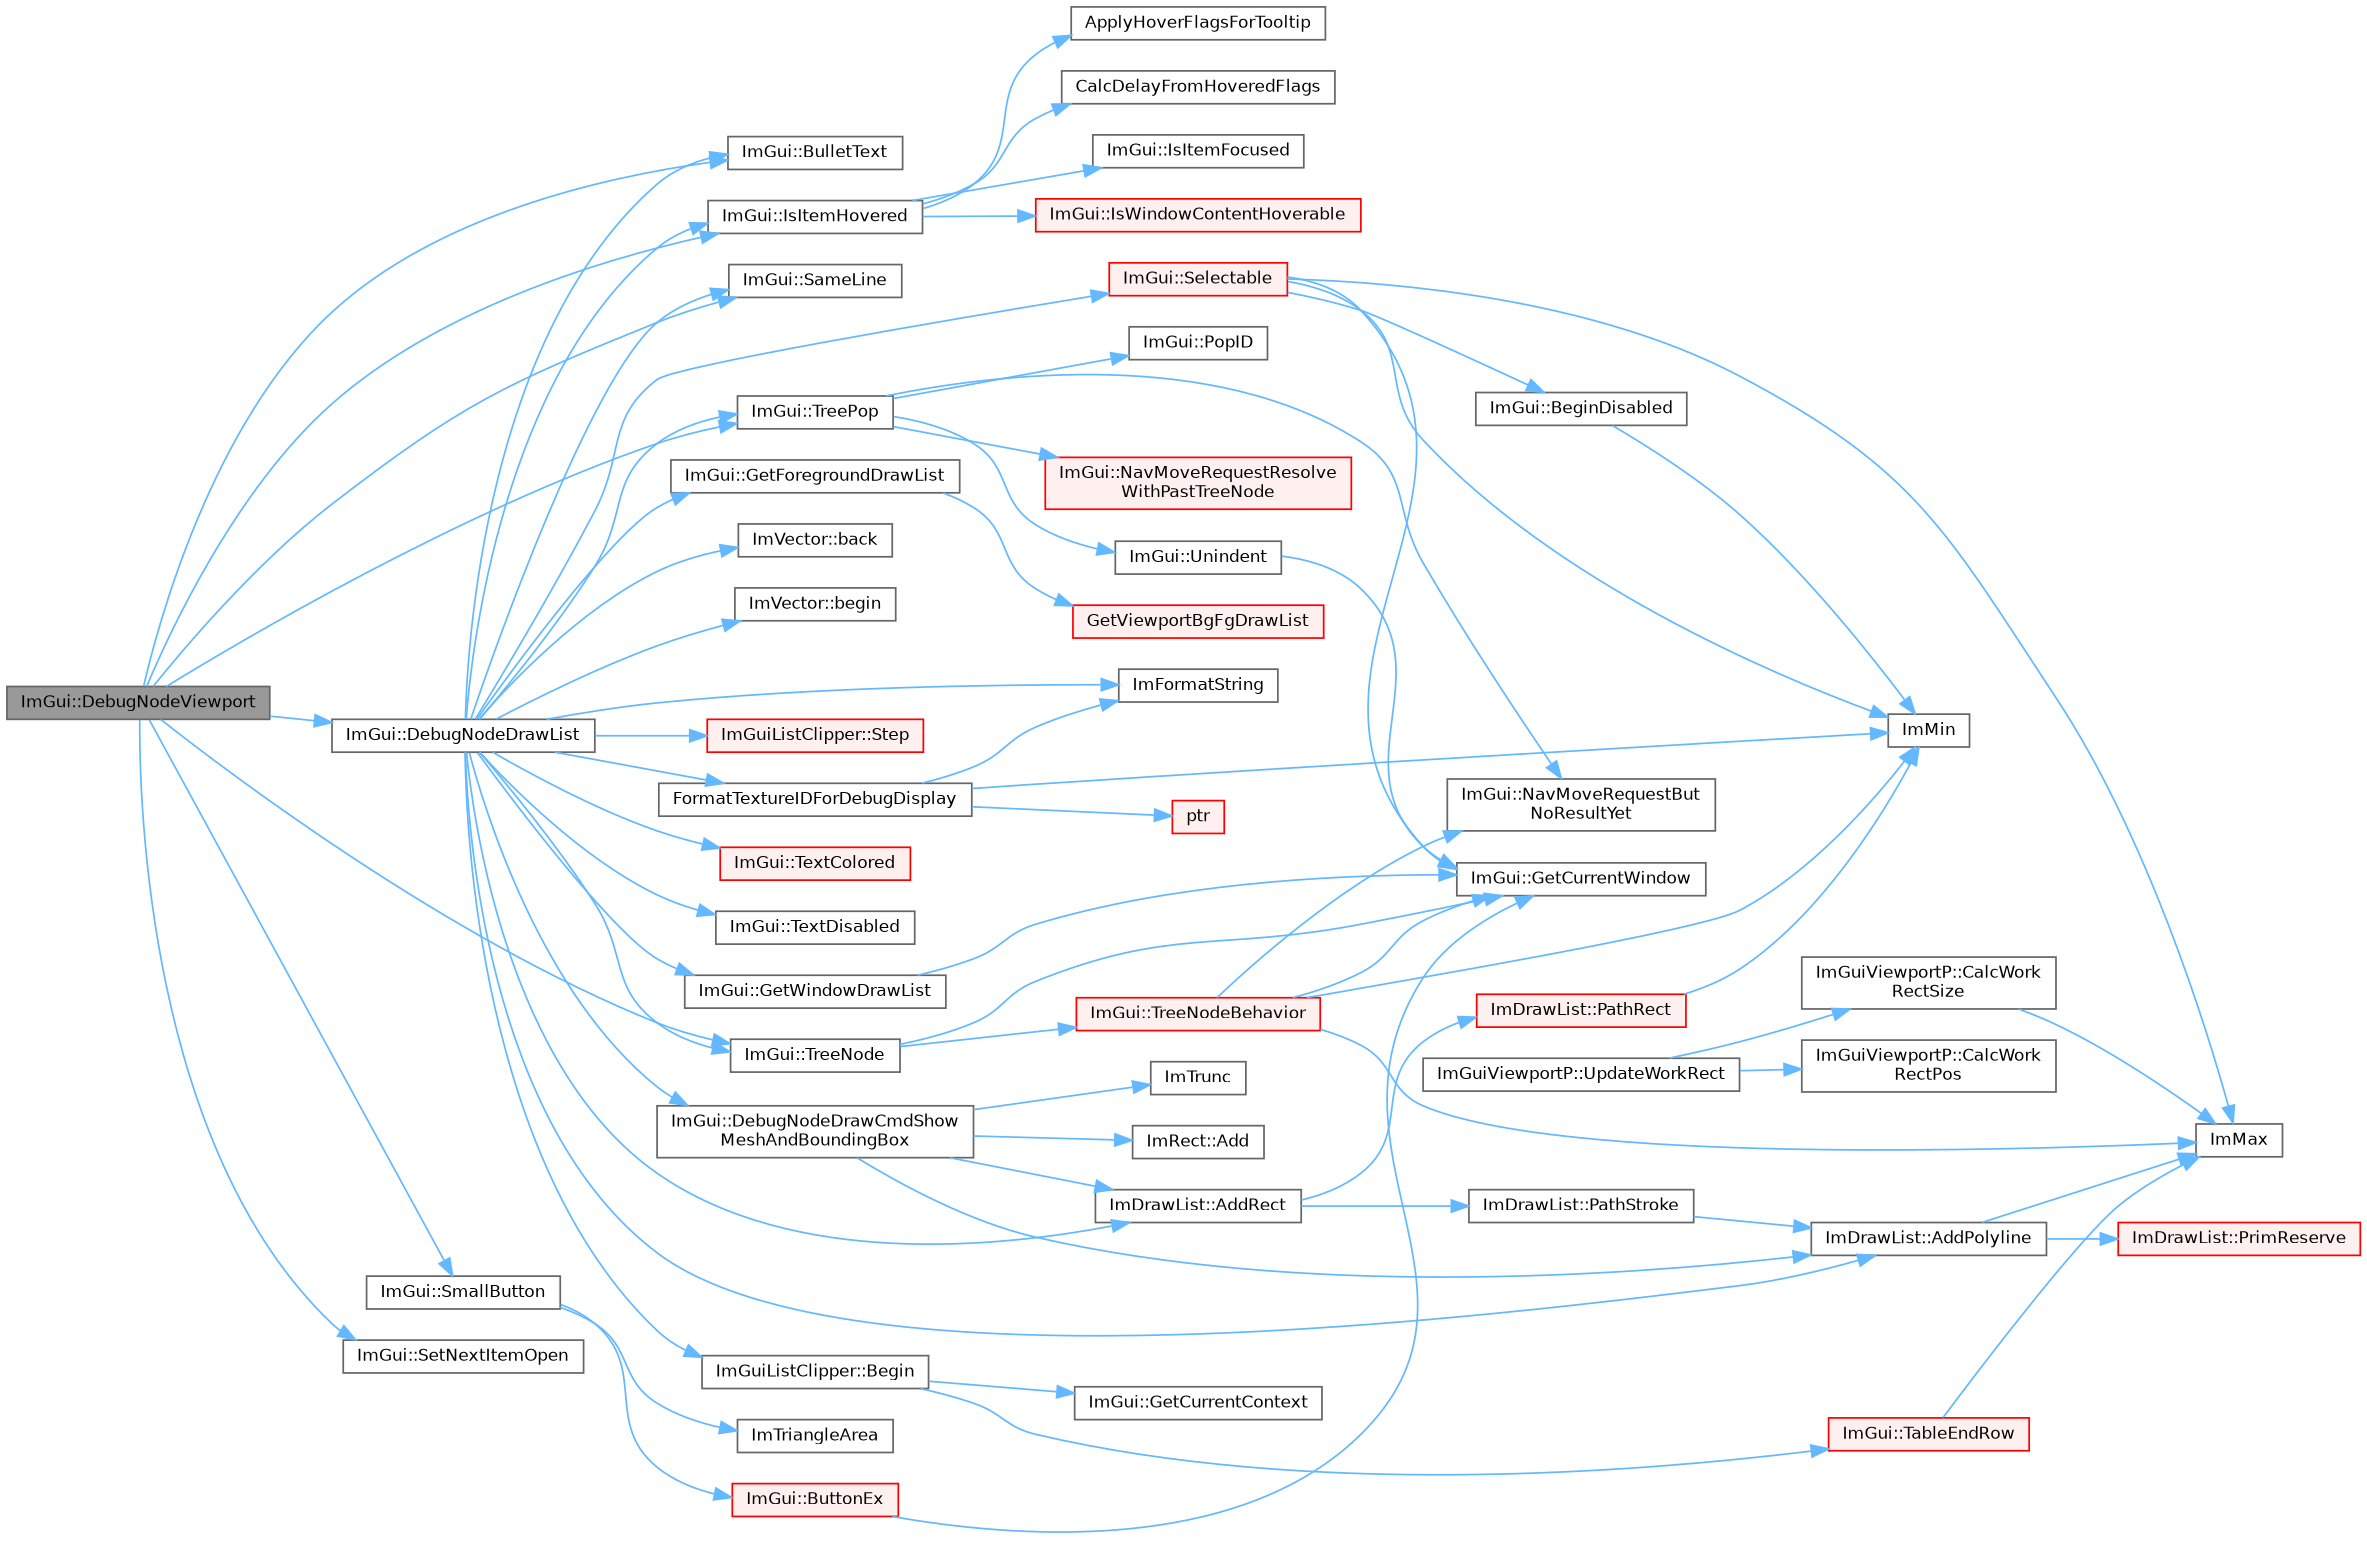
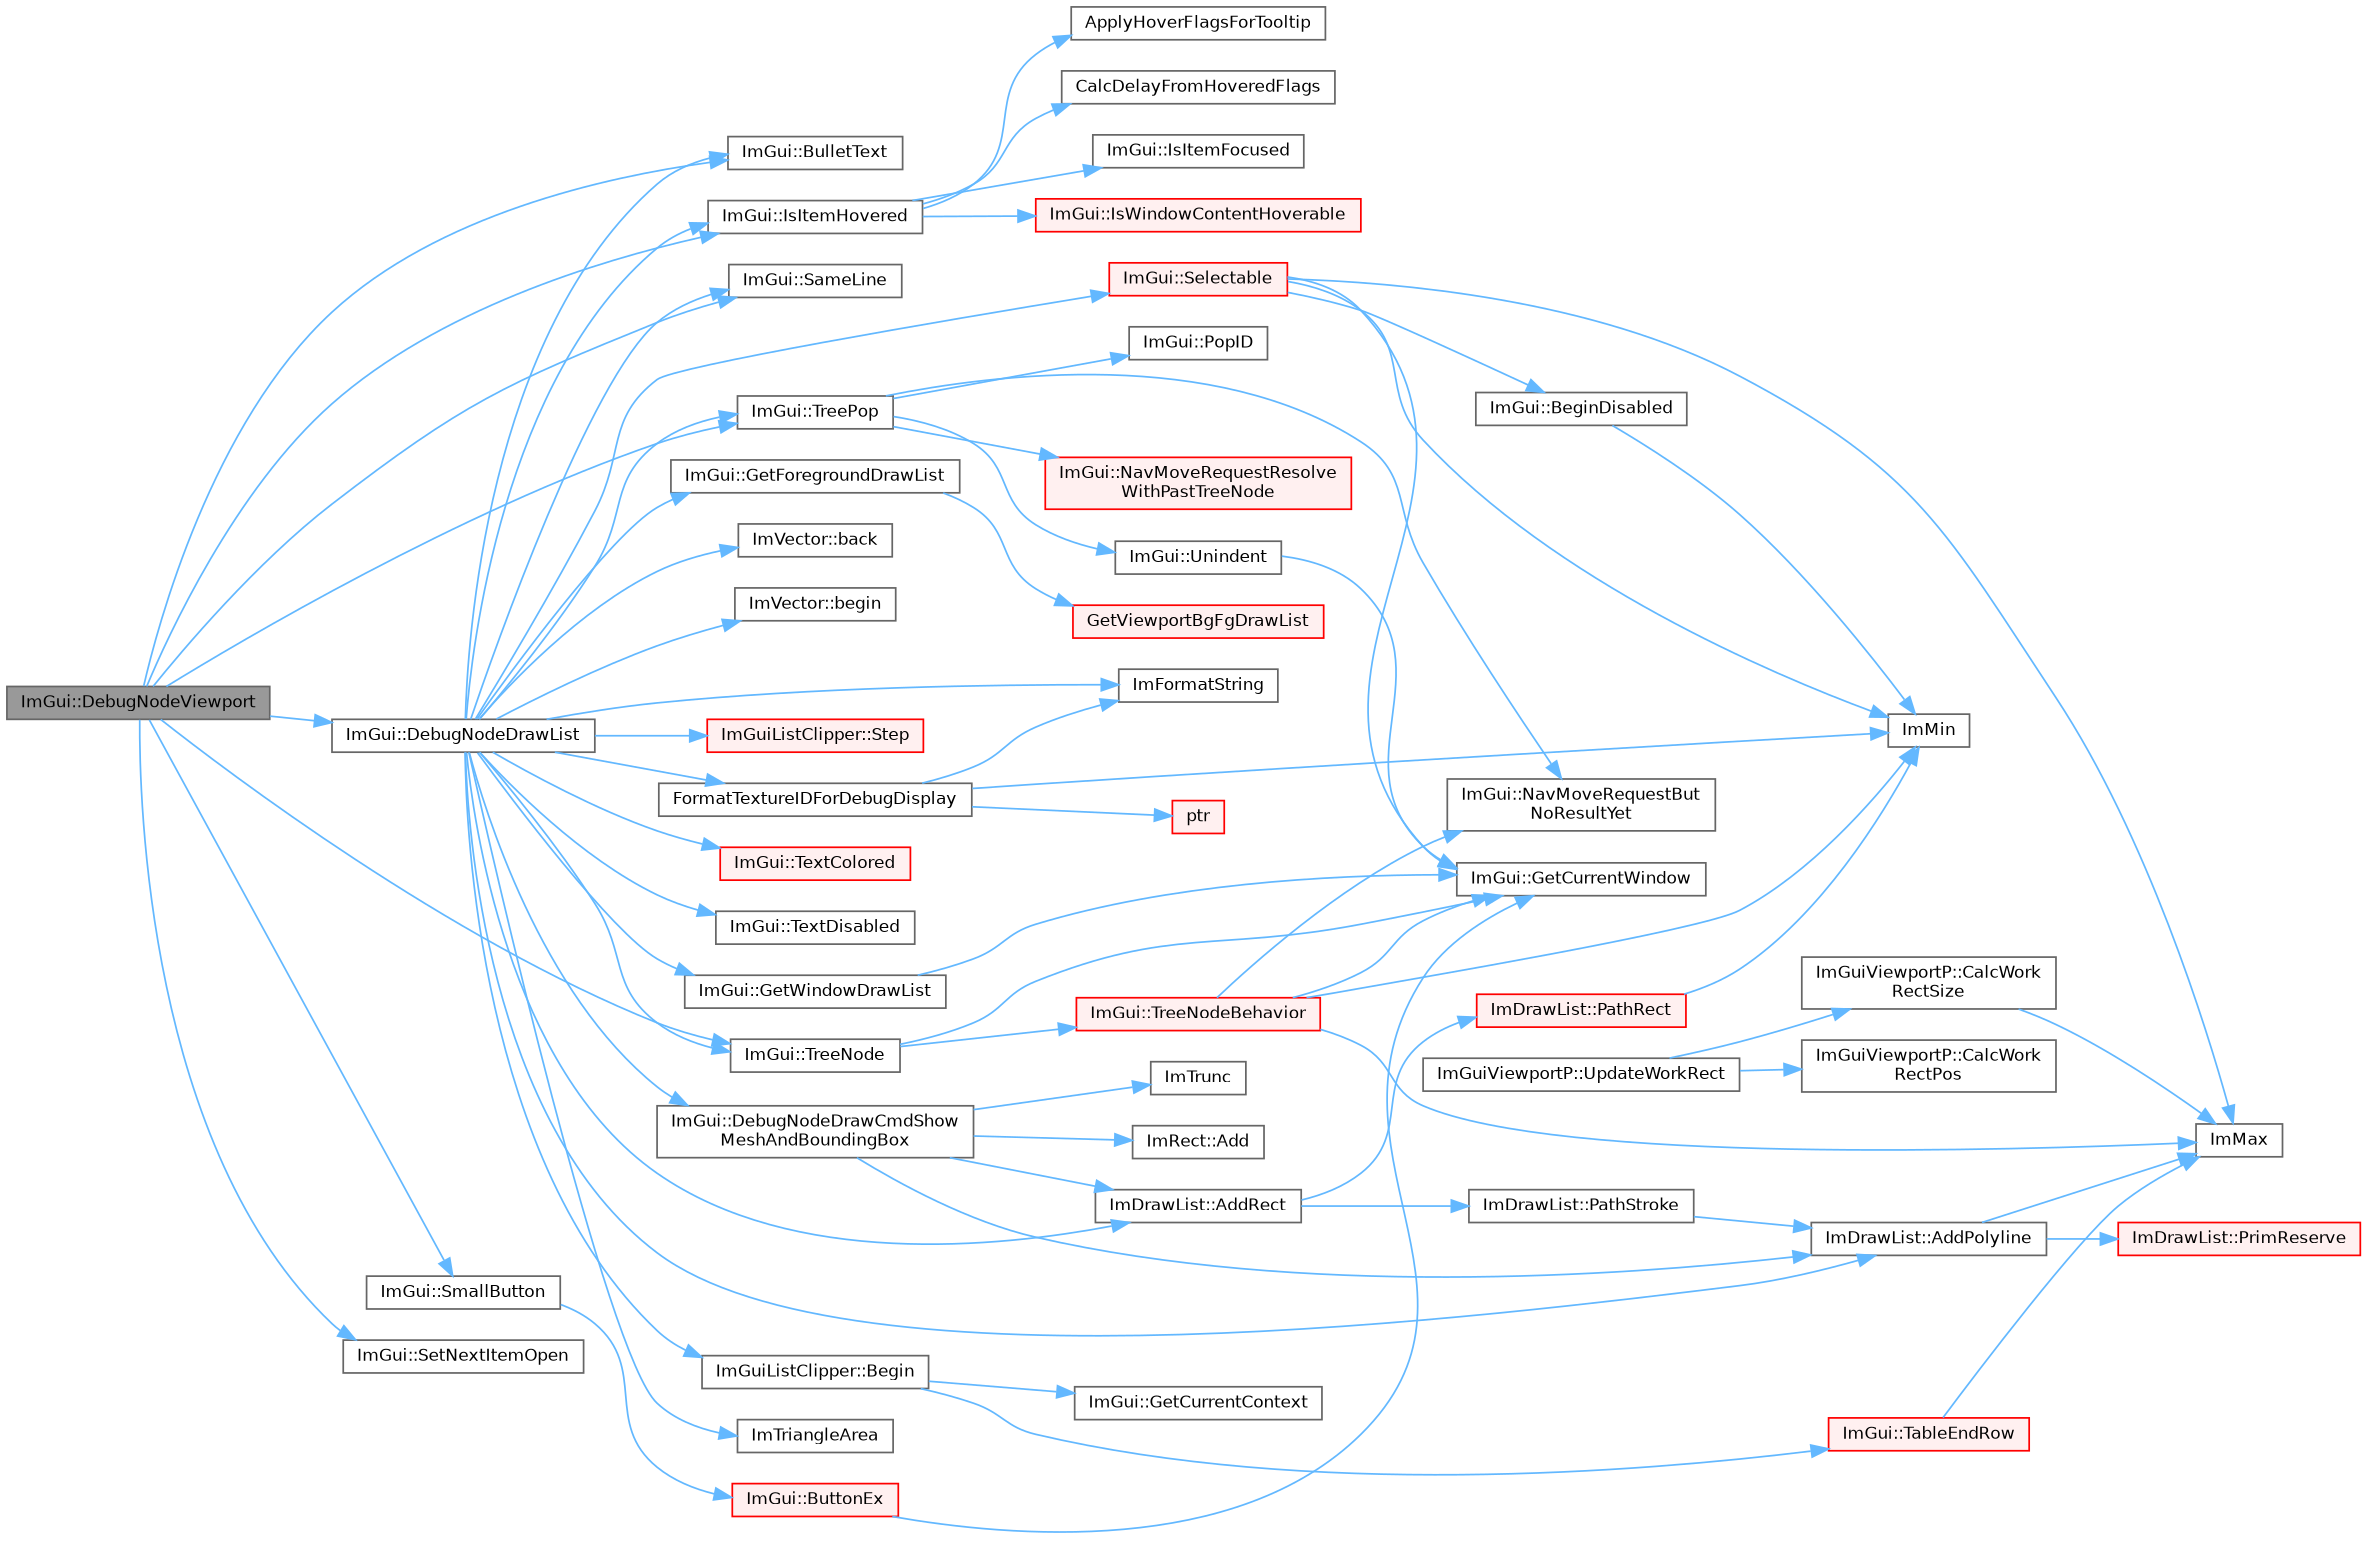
(635, 1381) -> (552, 1098)
